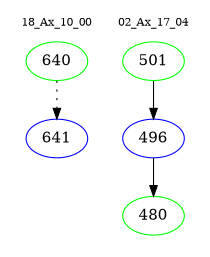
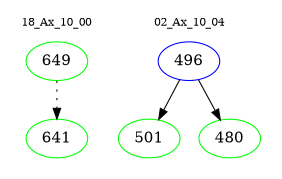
(154, 23) -> (189, 23)
(57, 61) -> (57, 61)
(154, 95) -> (172, 95)
(57, 138) -> (57, 138)
